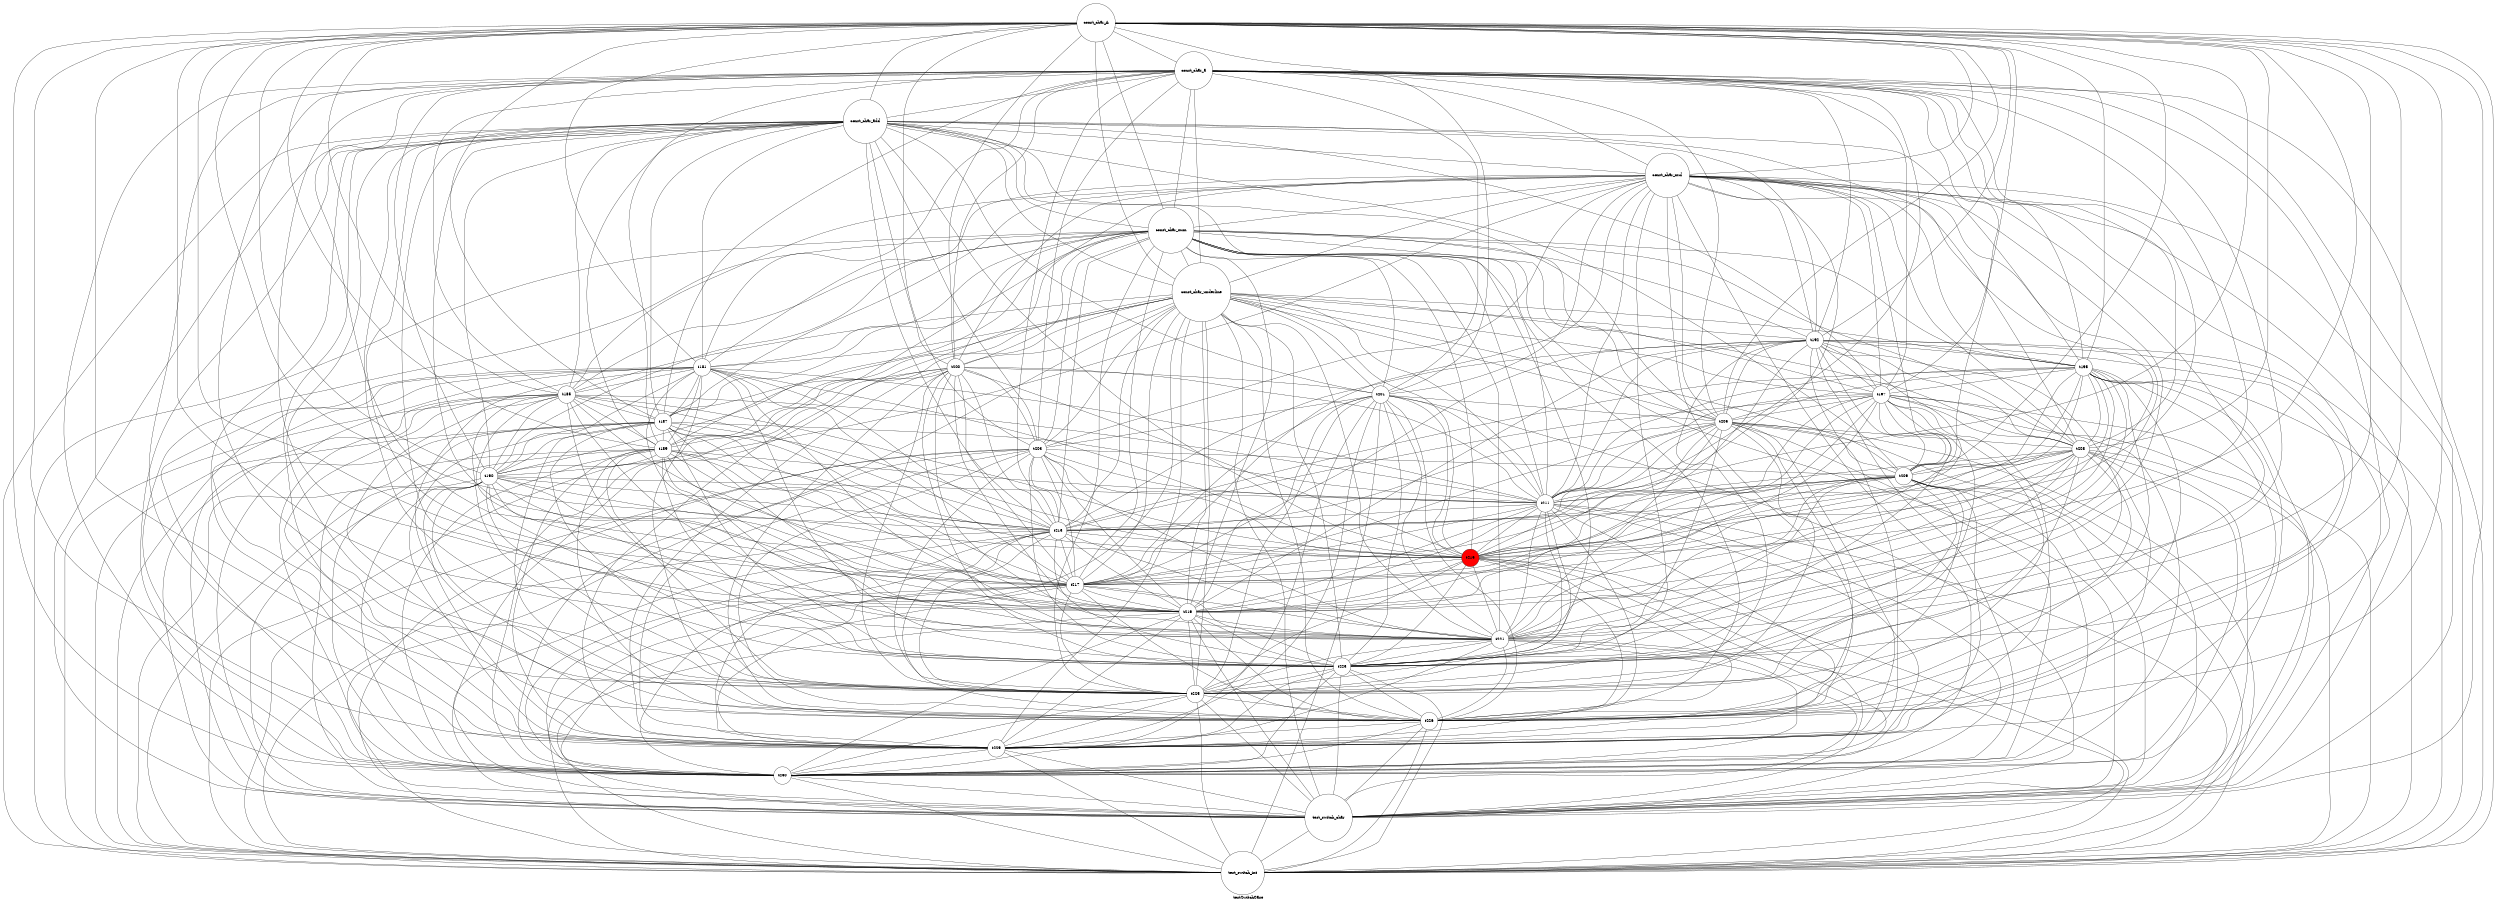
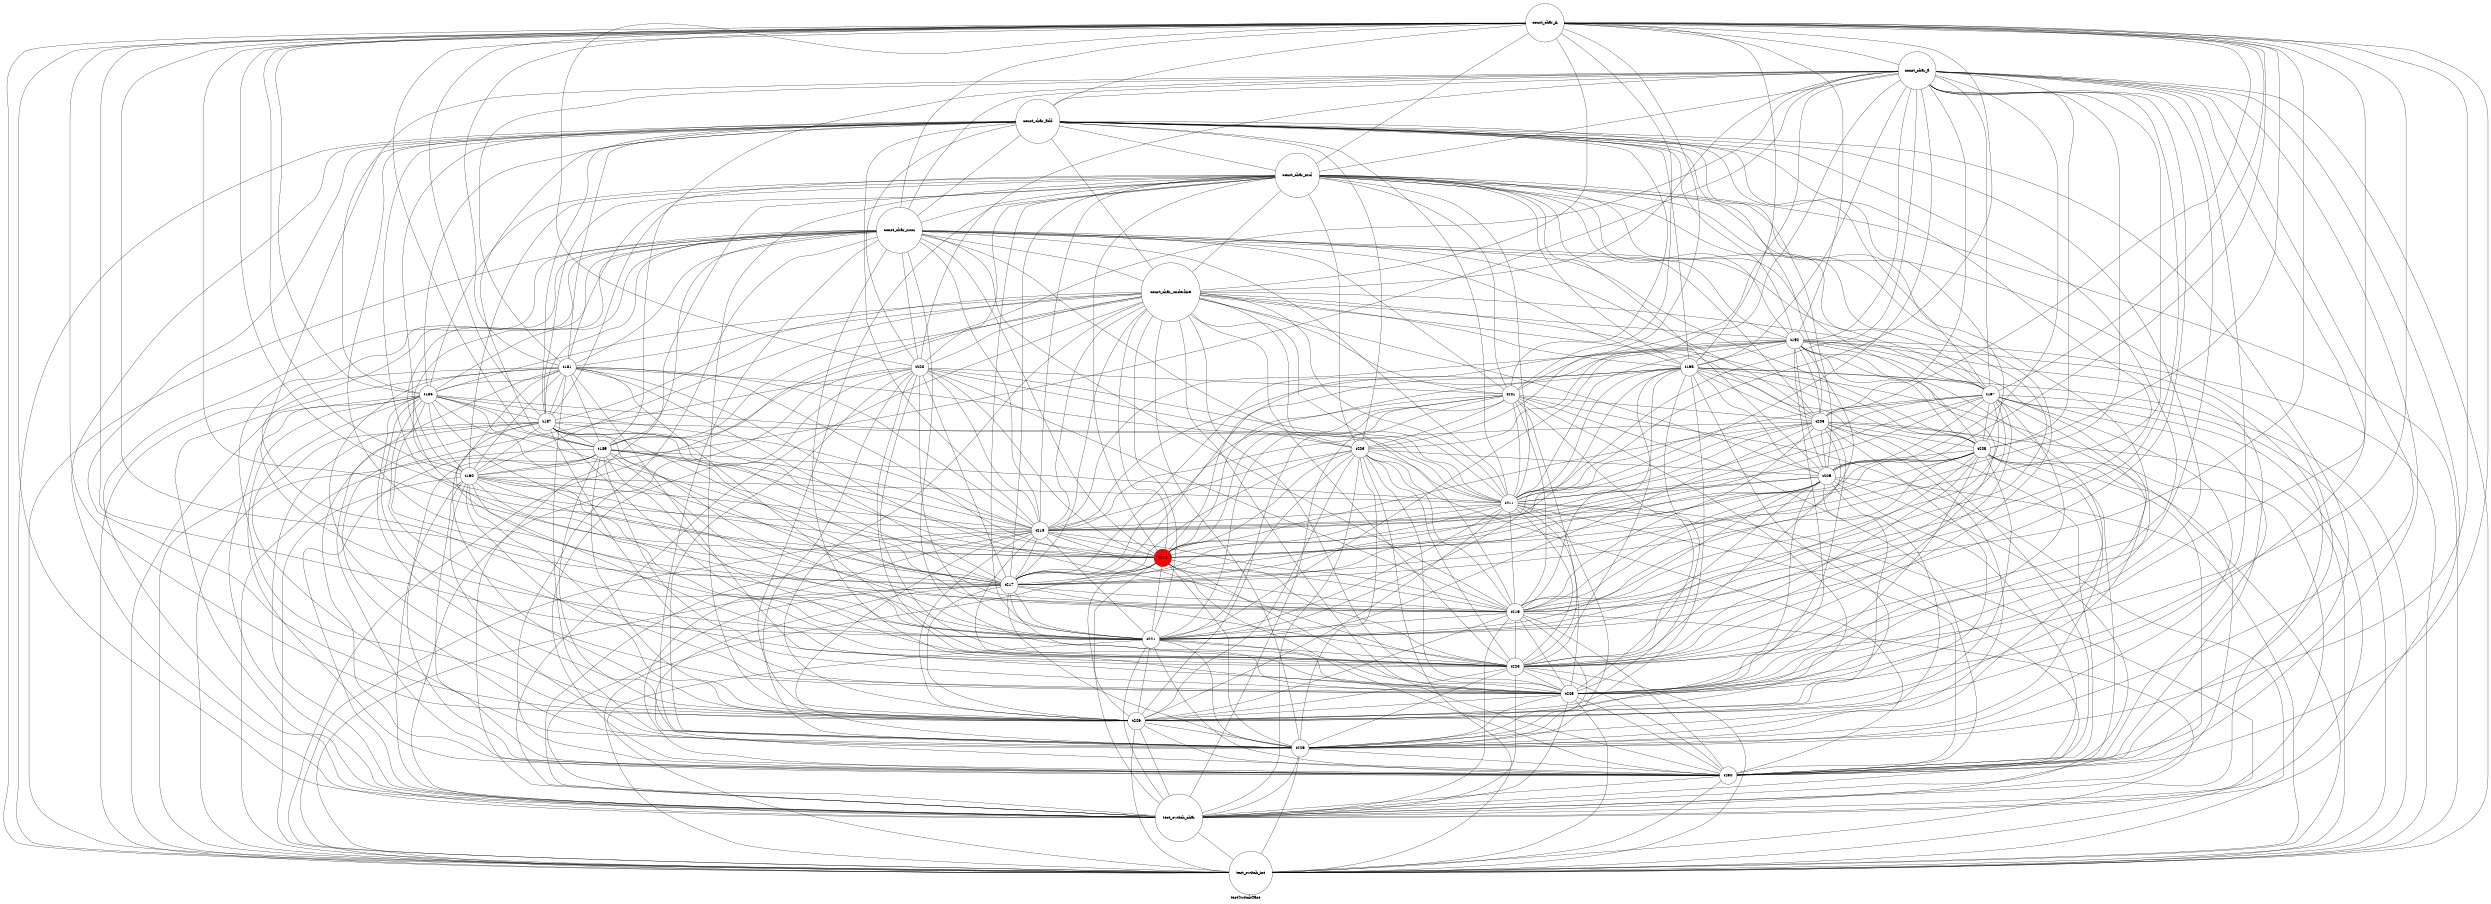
(212, 490) -> none
